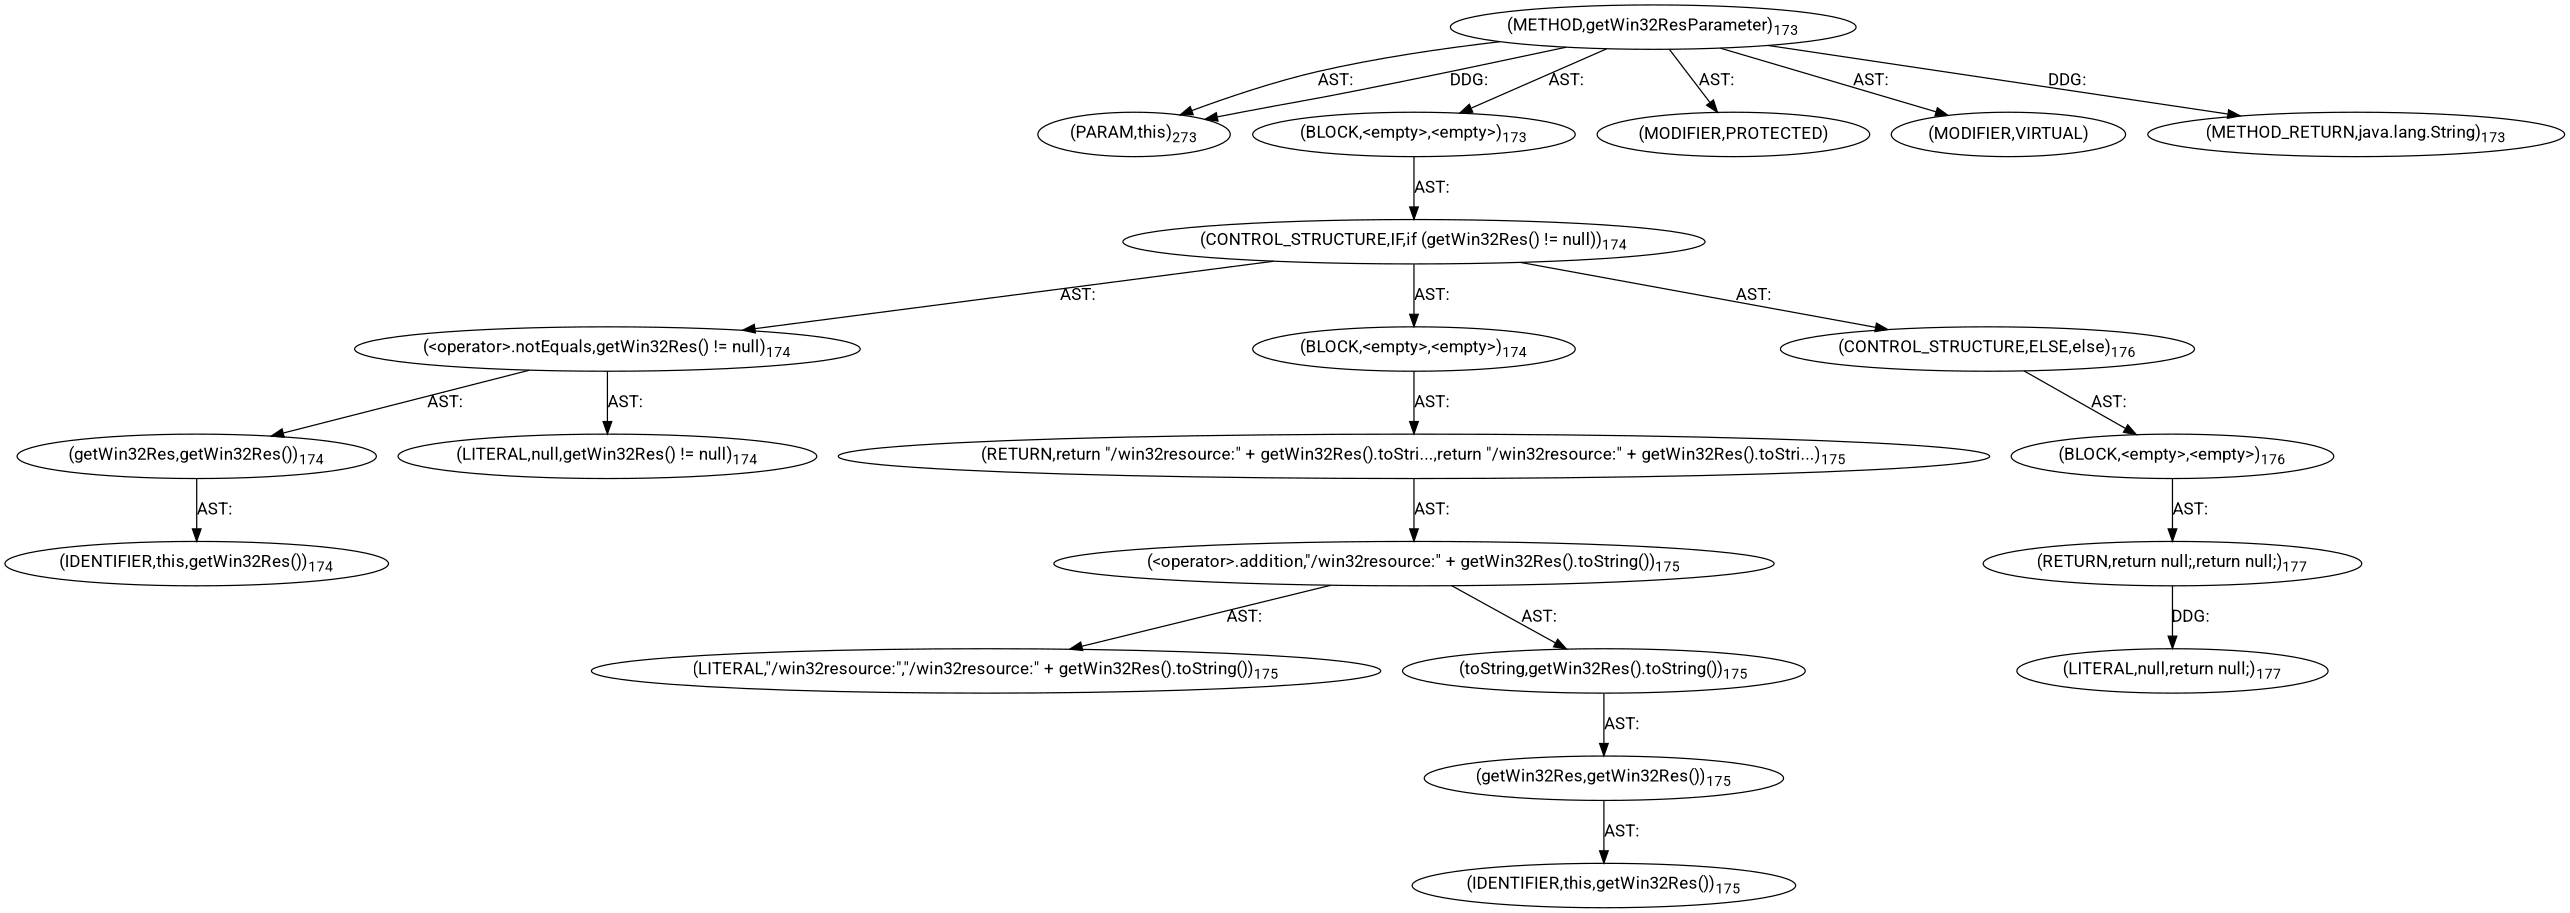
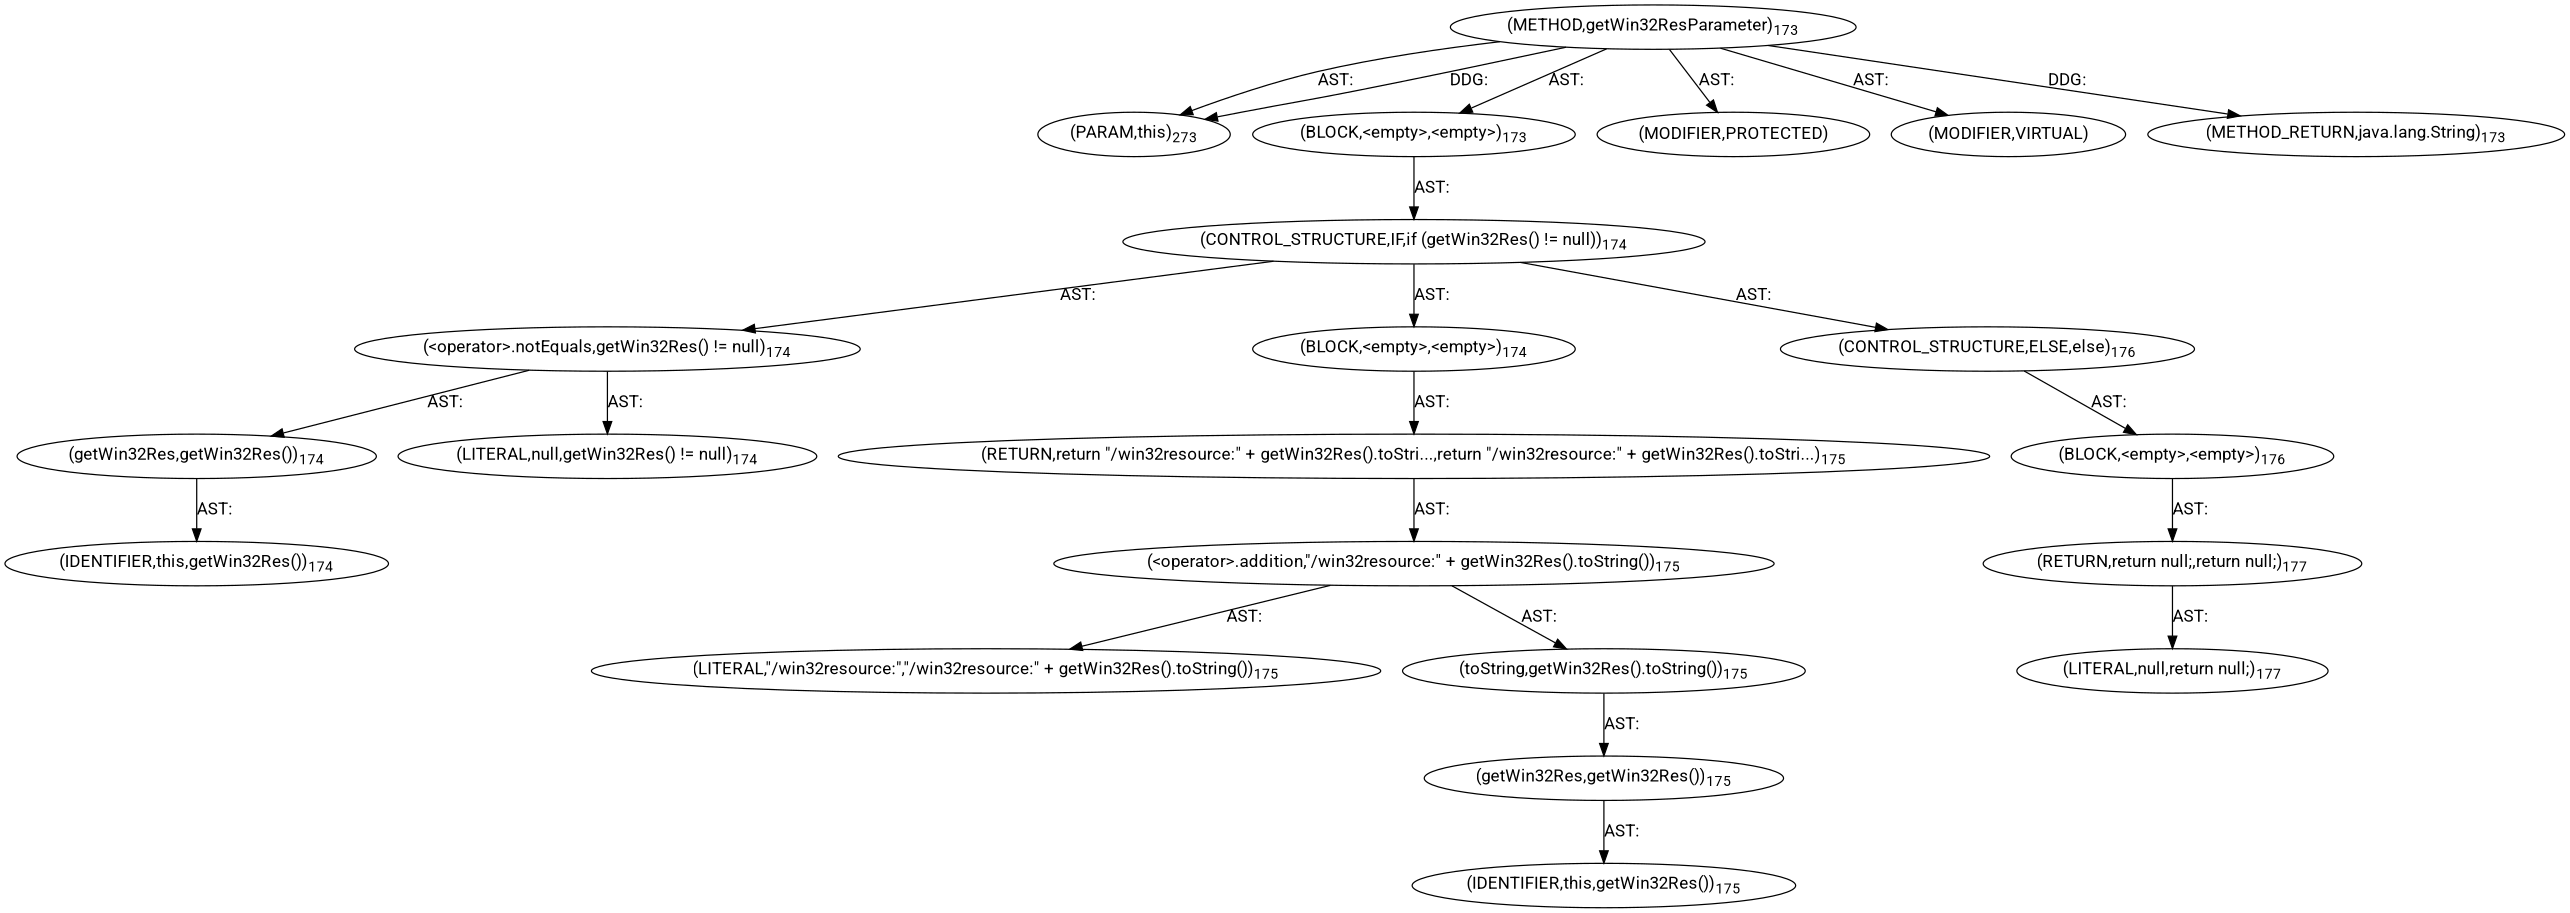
(2193, 617) -> (2193, 617)
